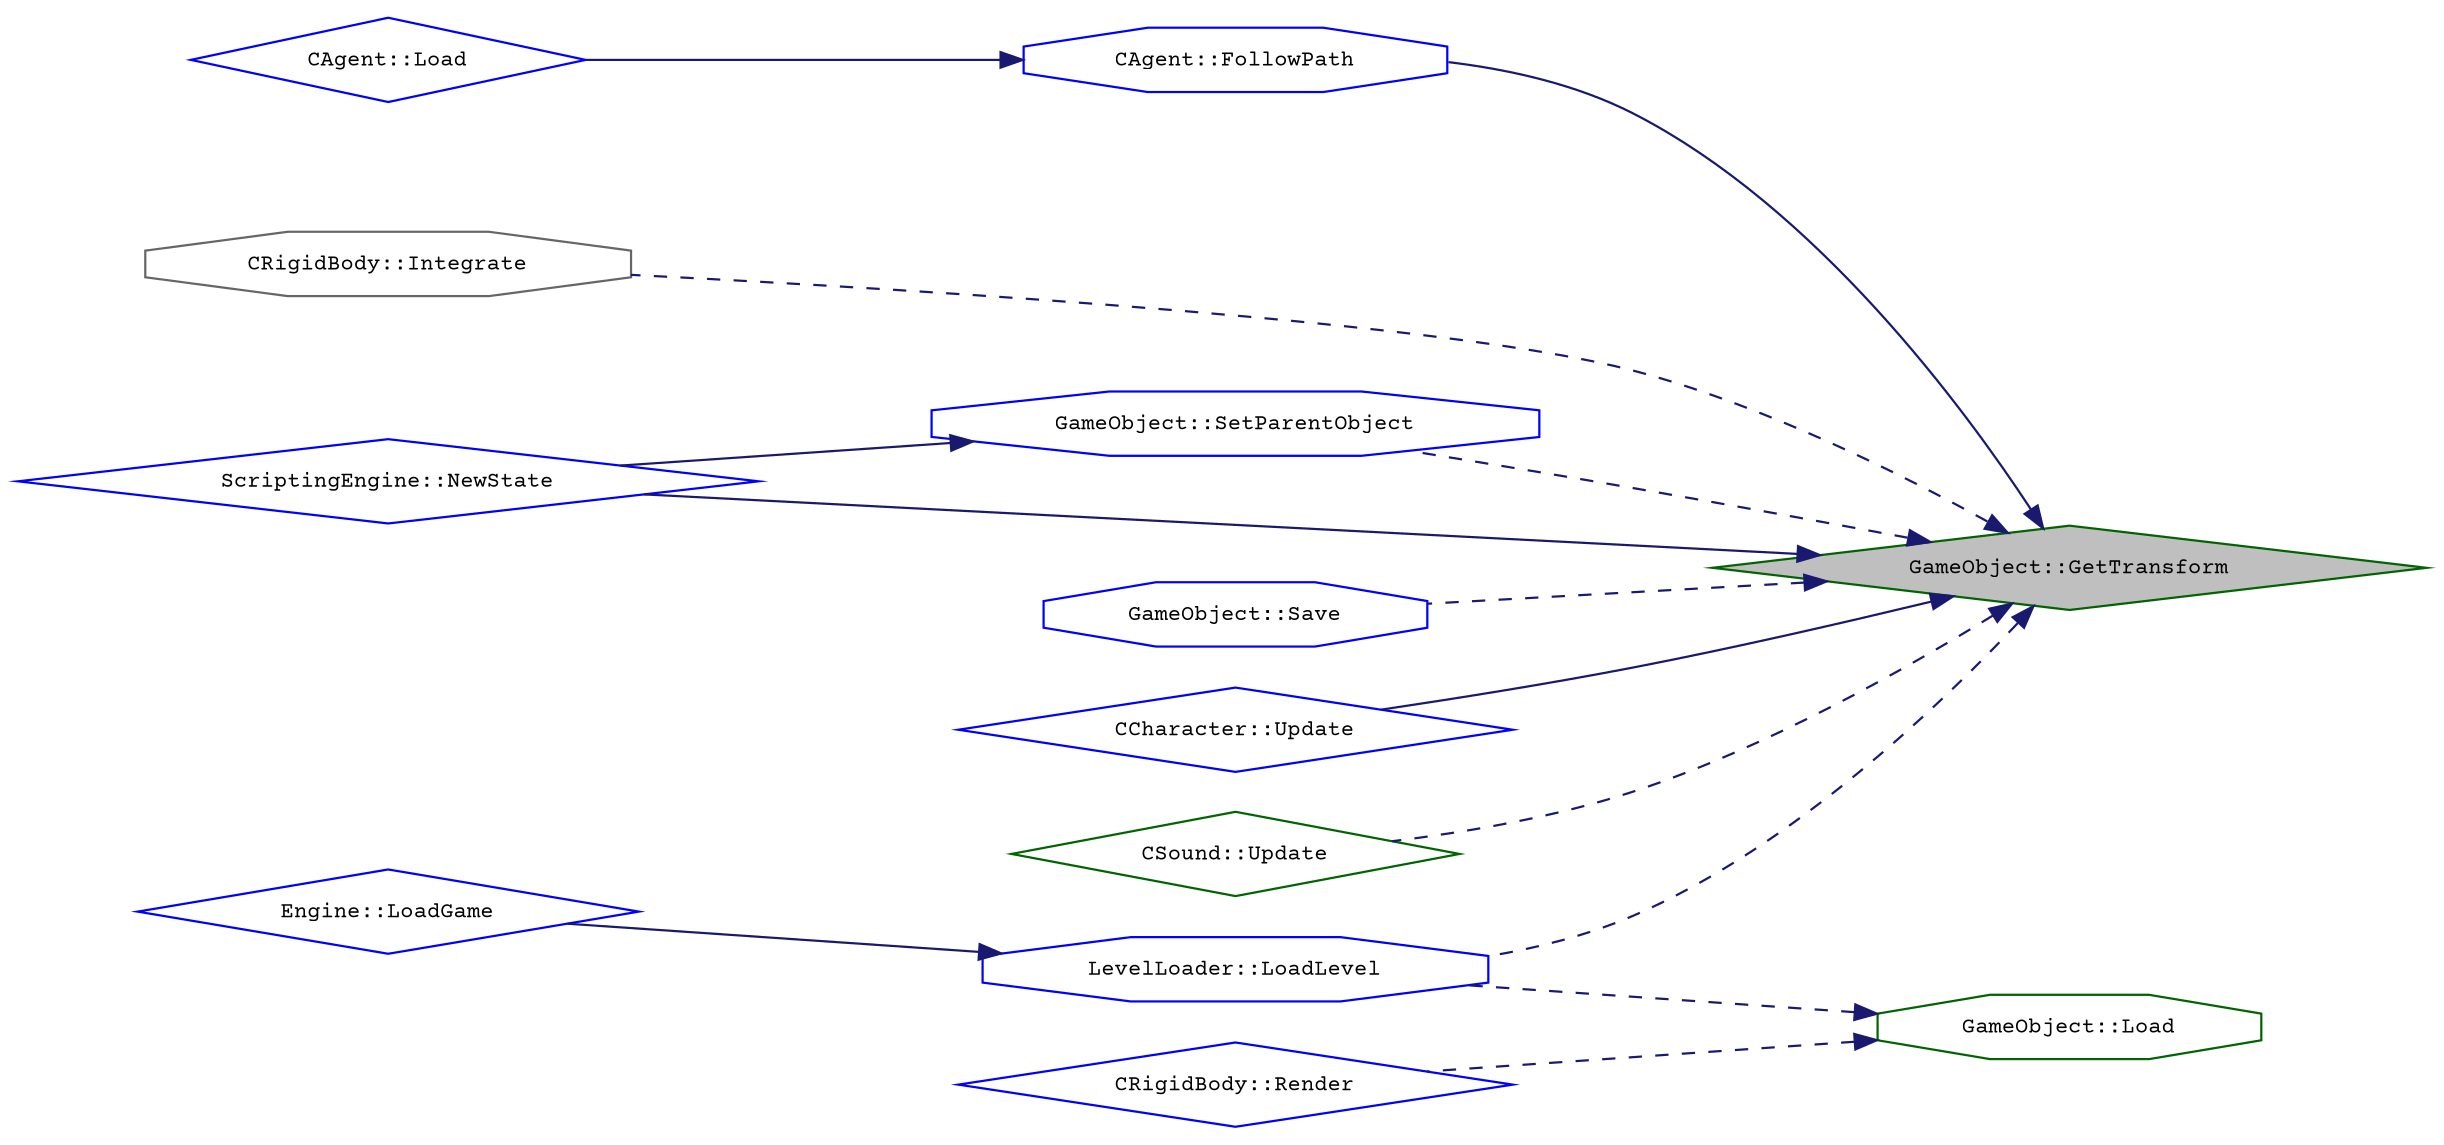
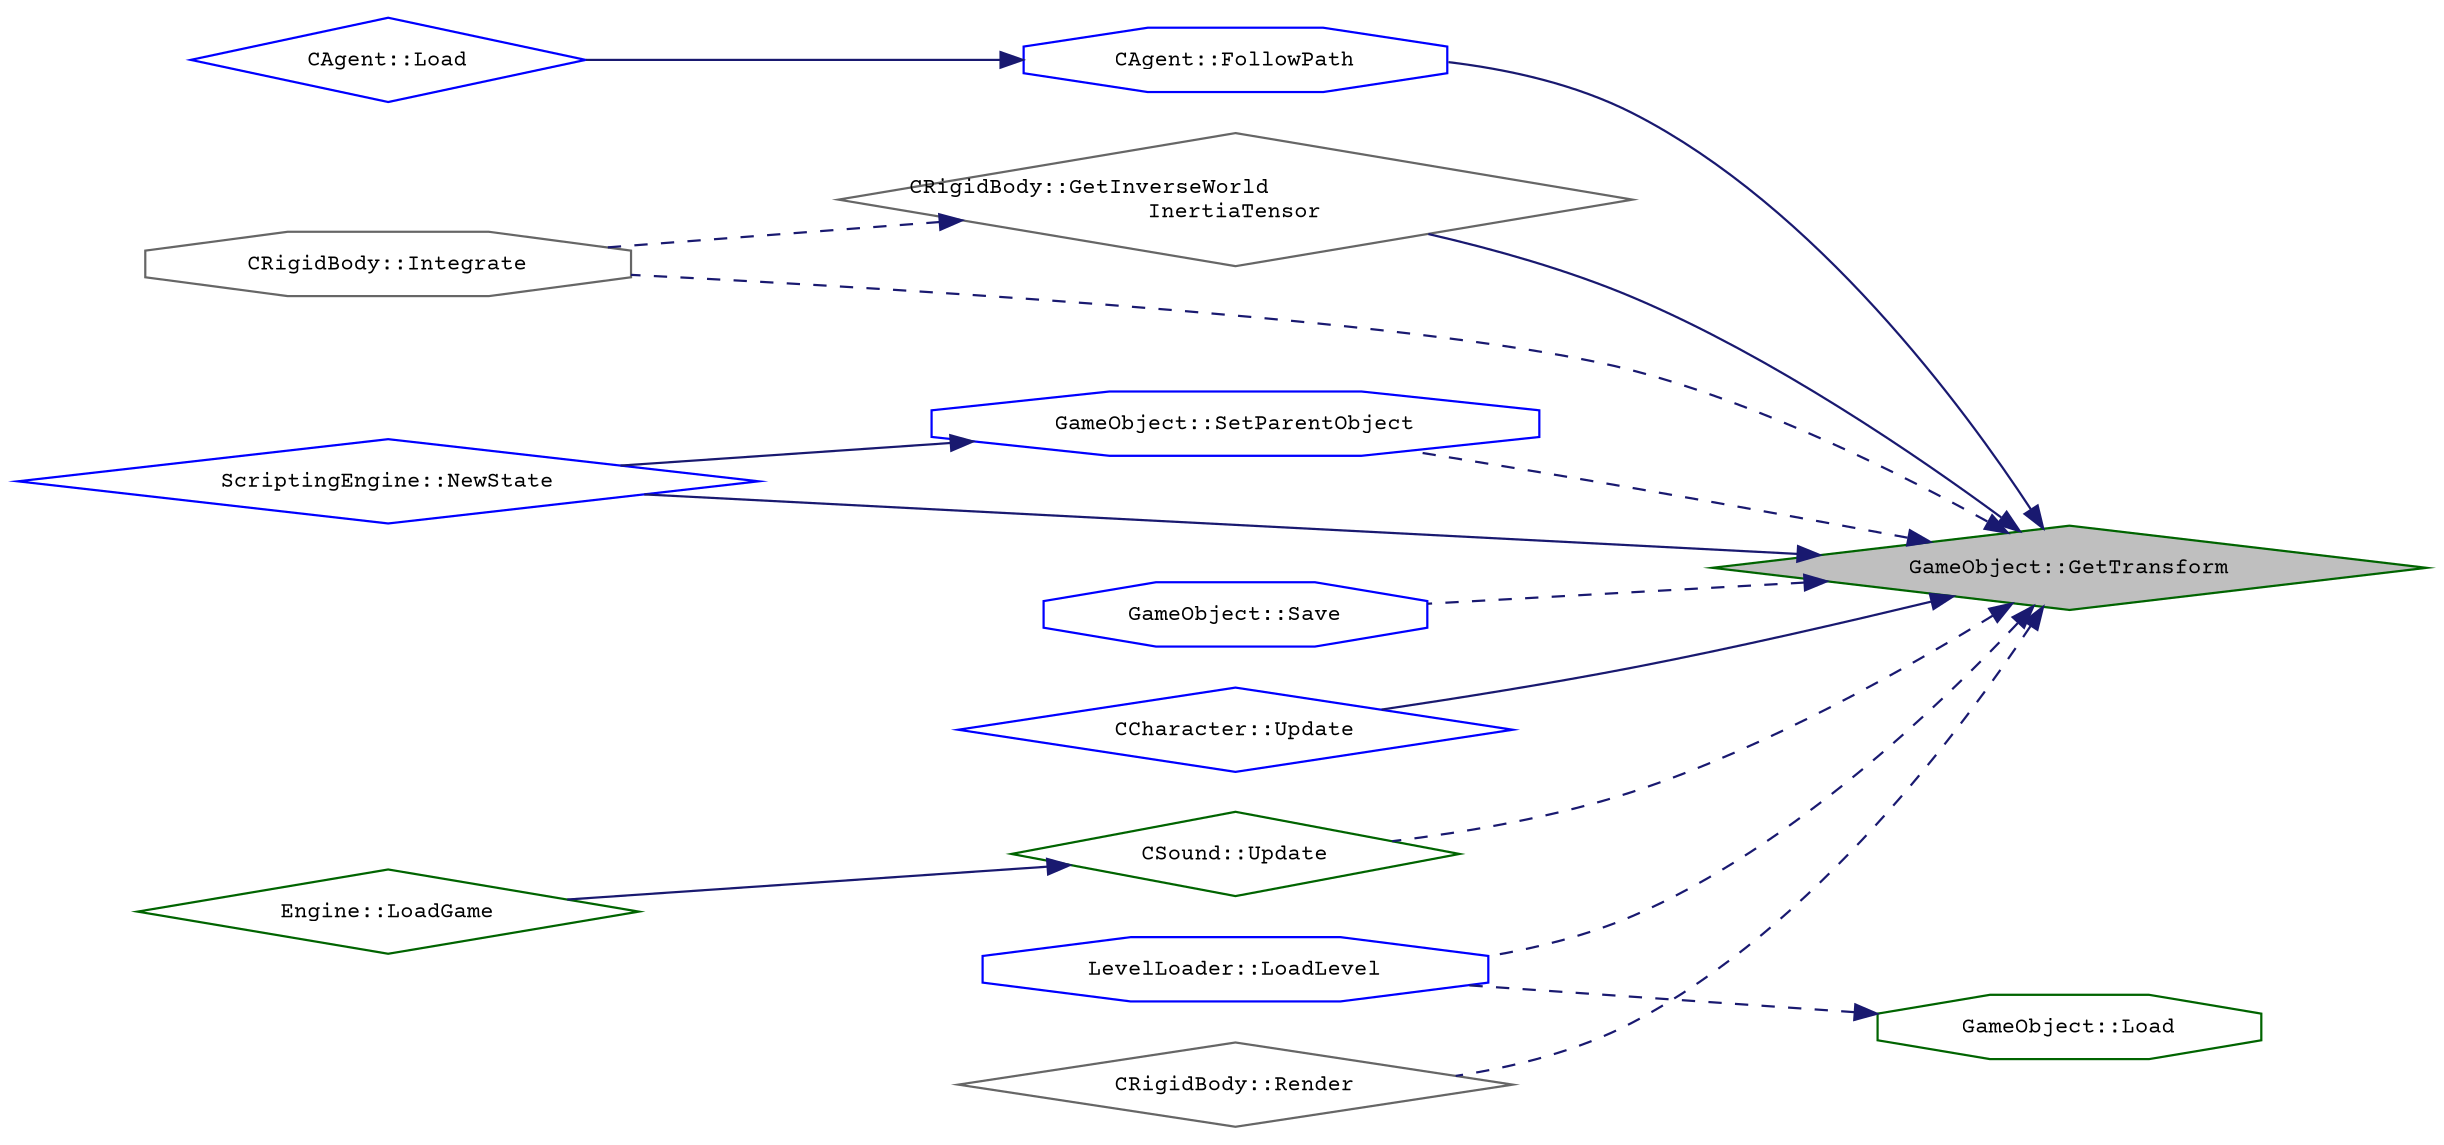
none -> (1235, 200)
(388, 912) -> (388, 912)
(773, 938) -> (807, 883)
(1641, 1057) -> (1787, 912)
(1235, 1085) -> (1235, 1085)
